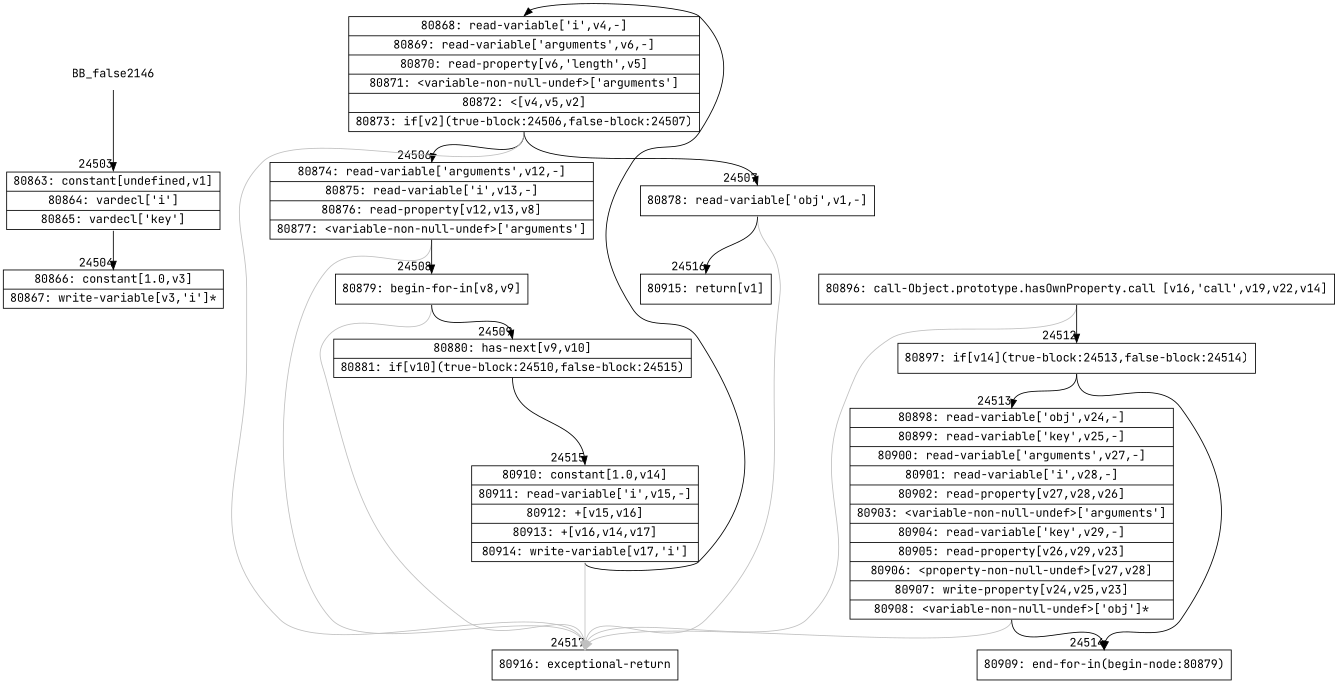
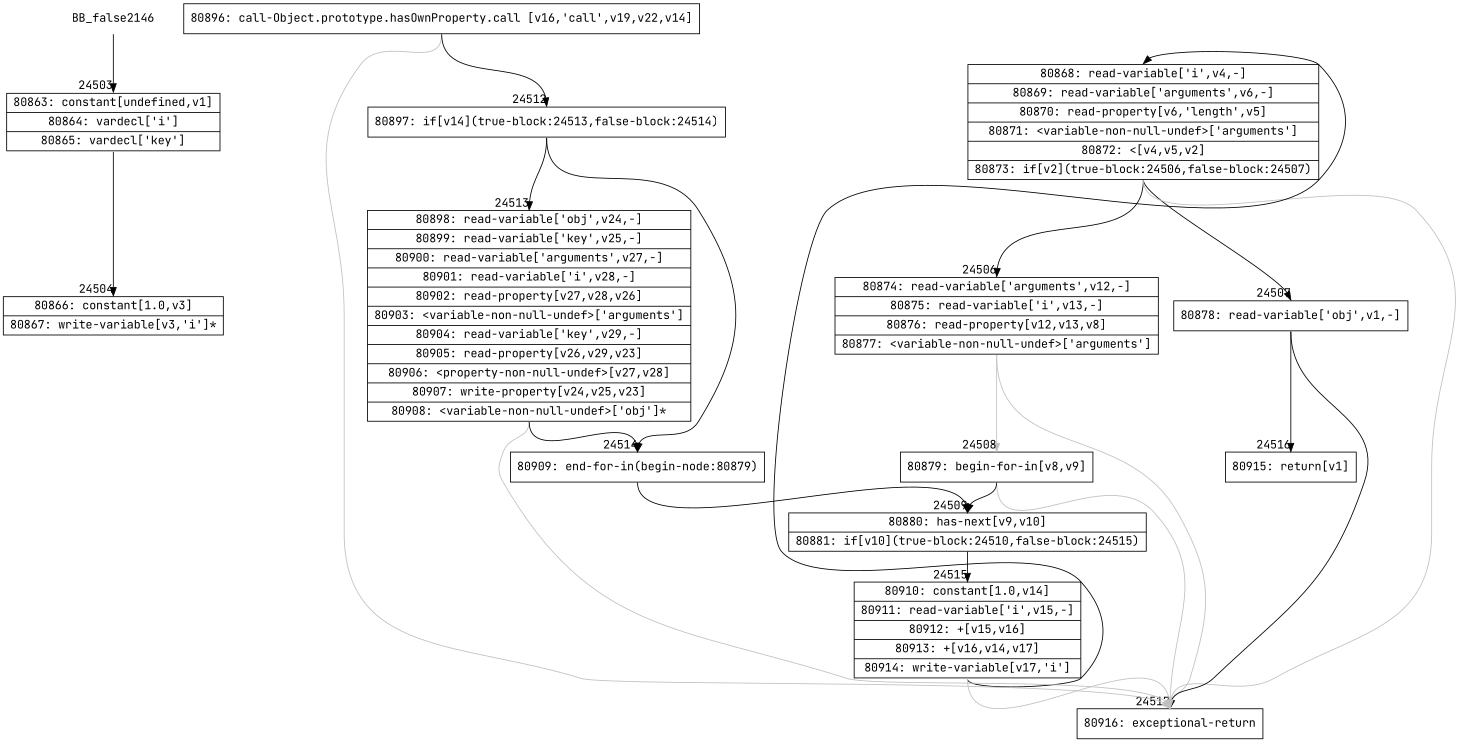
(432, 257) -> (997, 399)
(772, 490) -> (1341, 539)
none -> (799, 498)
